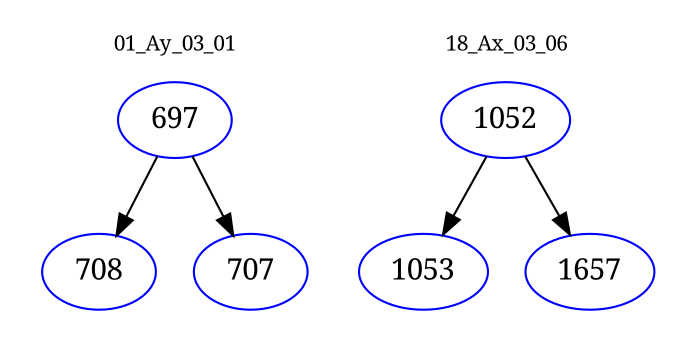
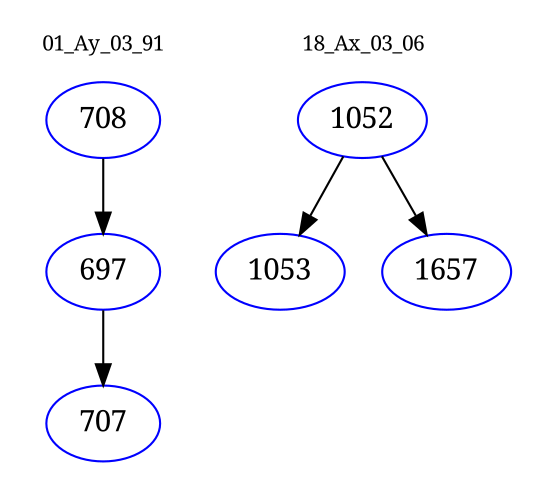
(175, 45) -> (103, 45)
(142, 187) -> (103, 186)
